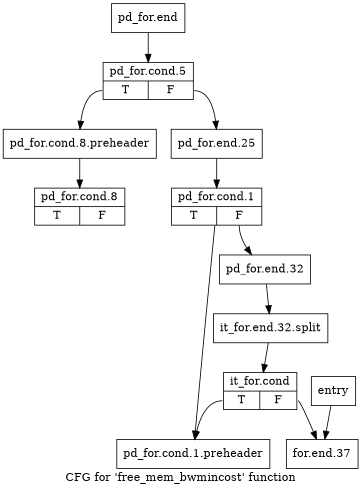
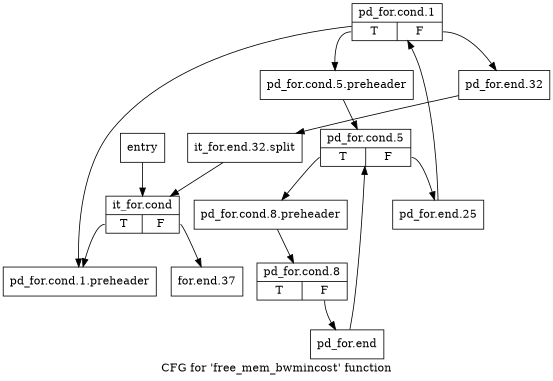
none -> (337, 85)
none -> (327, 312)
(329, 419) -> (143, 175)
